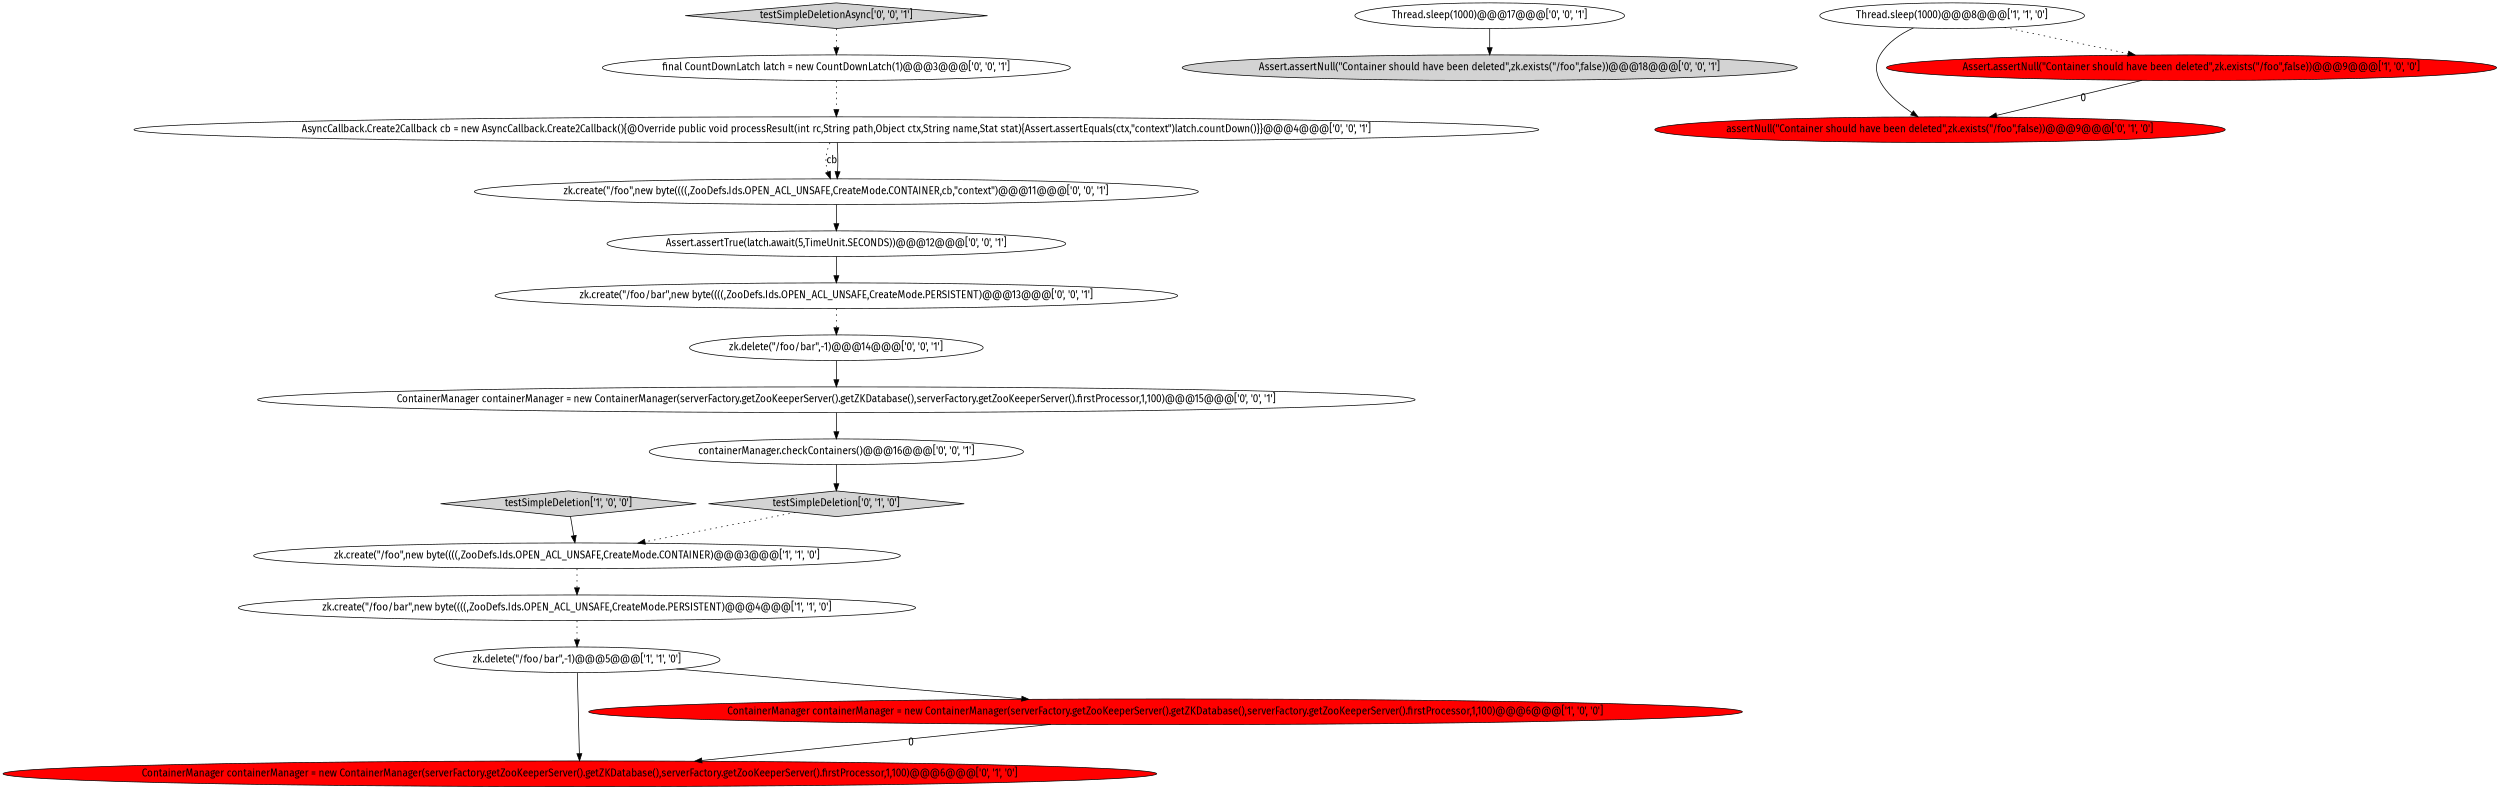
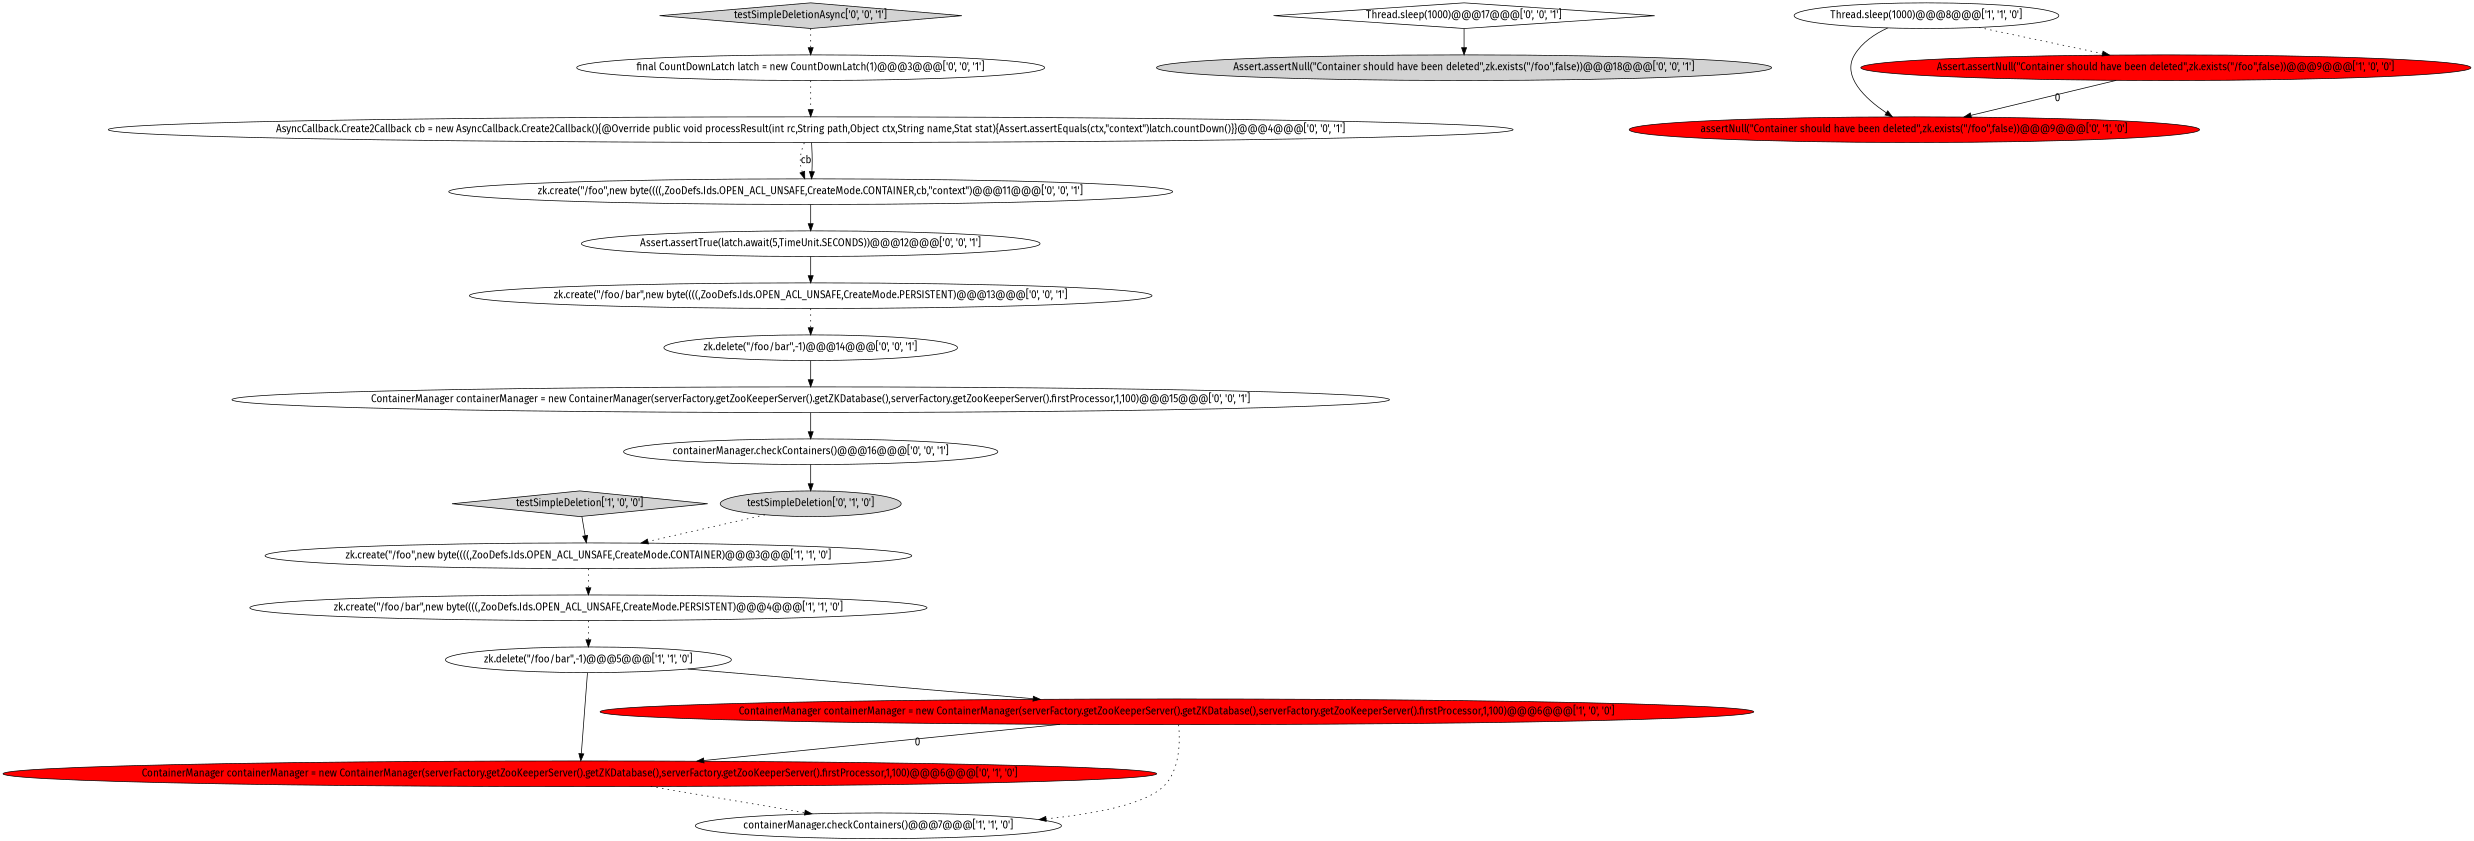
(1490, 16) -> (1464, 16)
(836, 504) -> (811, 504)
none -> (878, 826)
